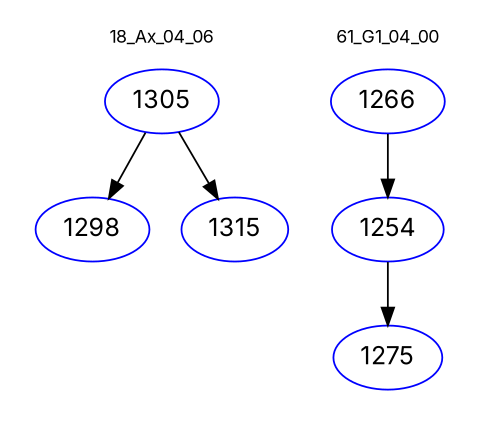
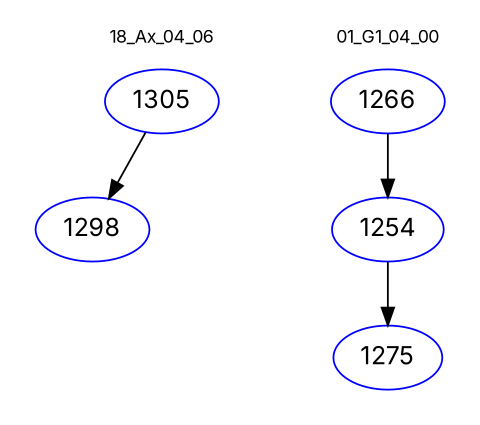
(388, 38) -> (388, 38)
(235, 230) -> none
